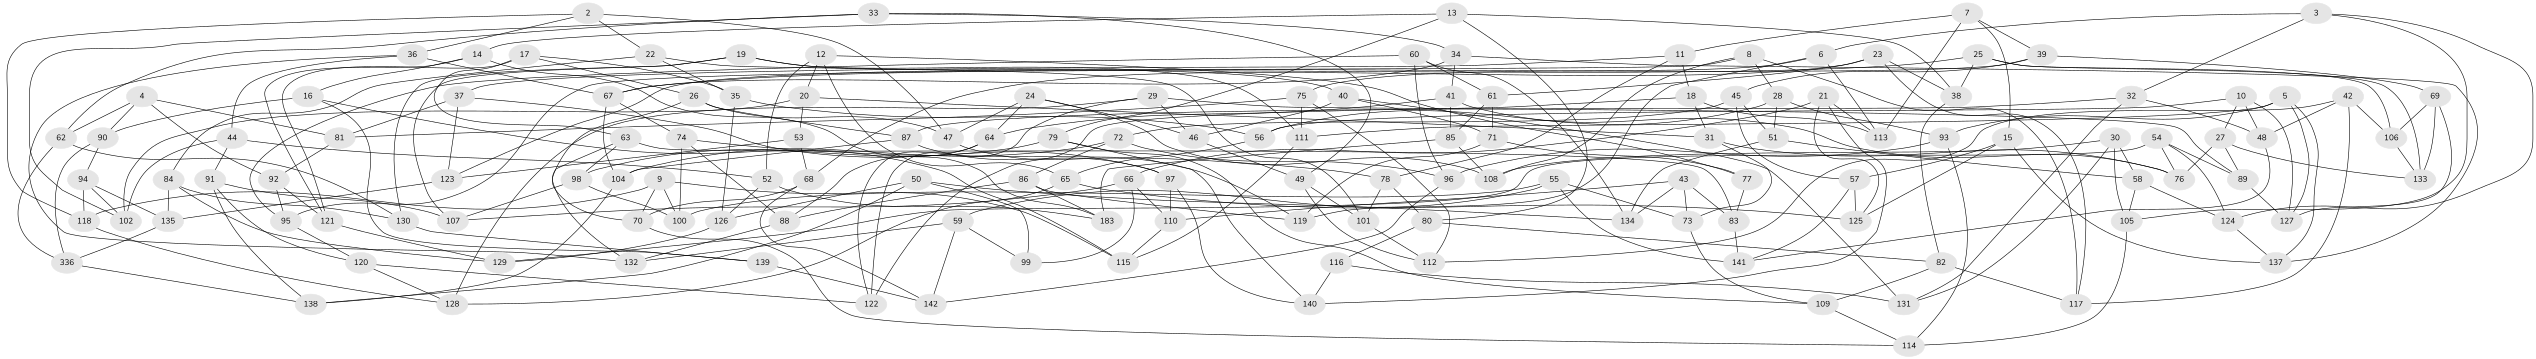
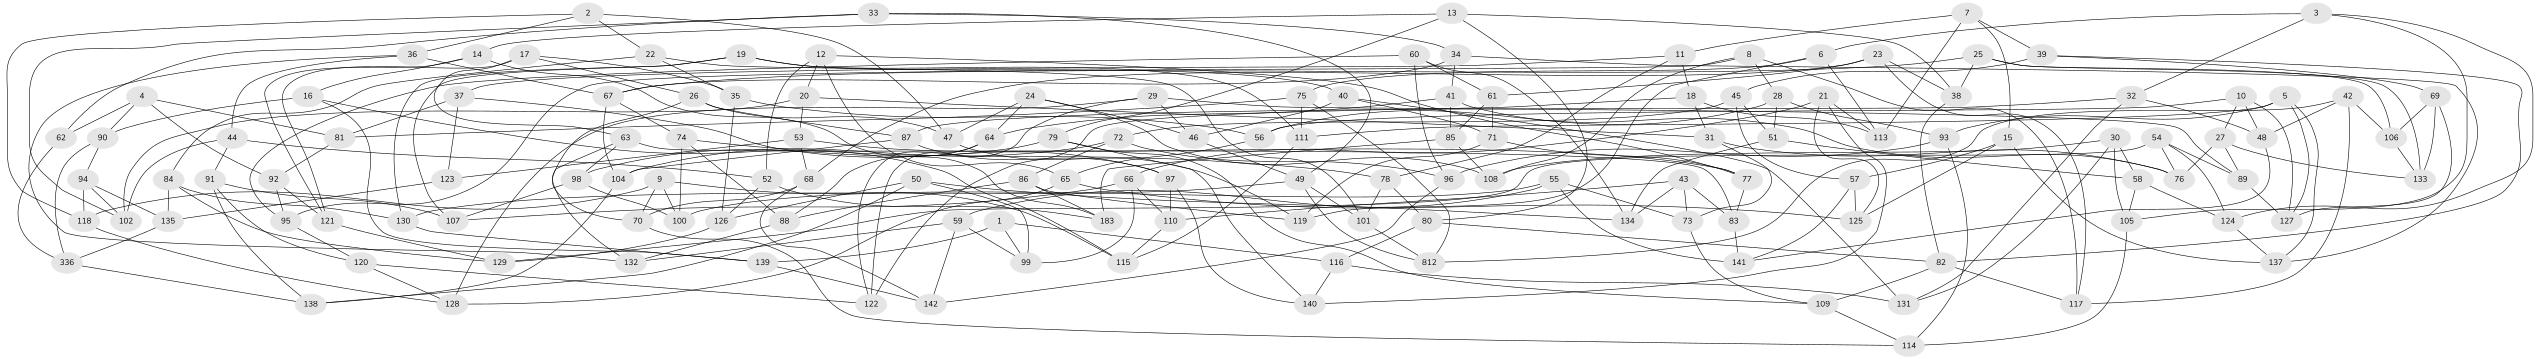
(1235, 70) -> (2511, 183)
none -> (1413, 149)
(245, 160) -> (741, 194)
none -> (999, 221)
(1429, 263) -> (1429, 263)
